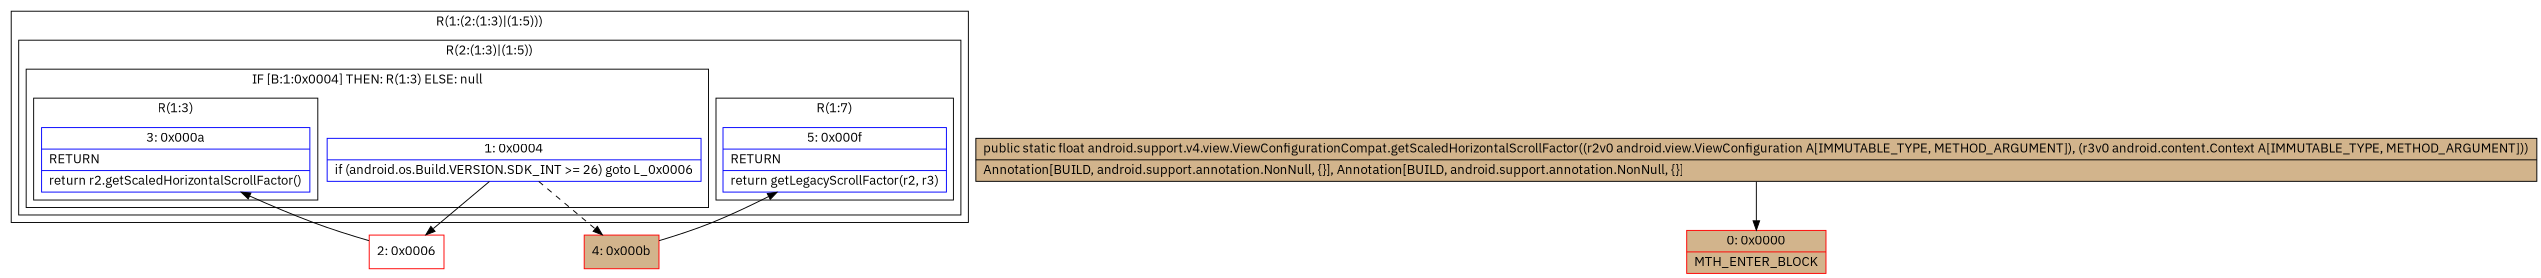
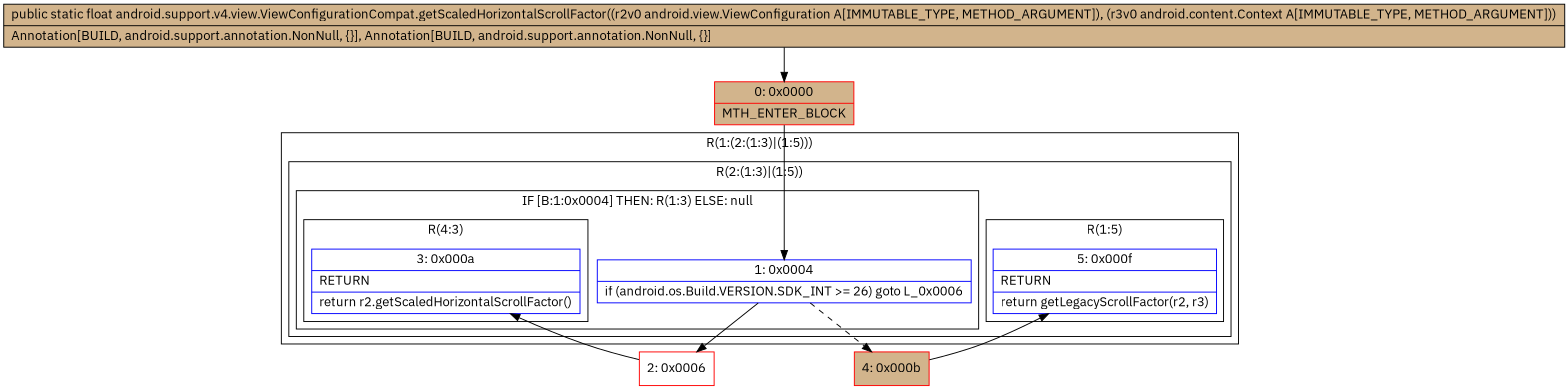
(176, 109) -> (446, 230)
(835, 109) -> (1105, 230)
none -> (784, 185)
